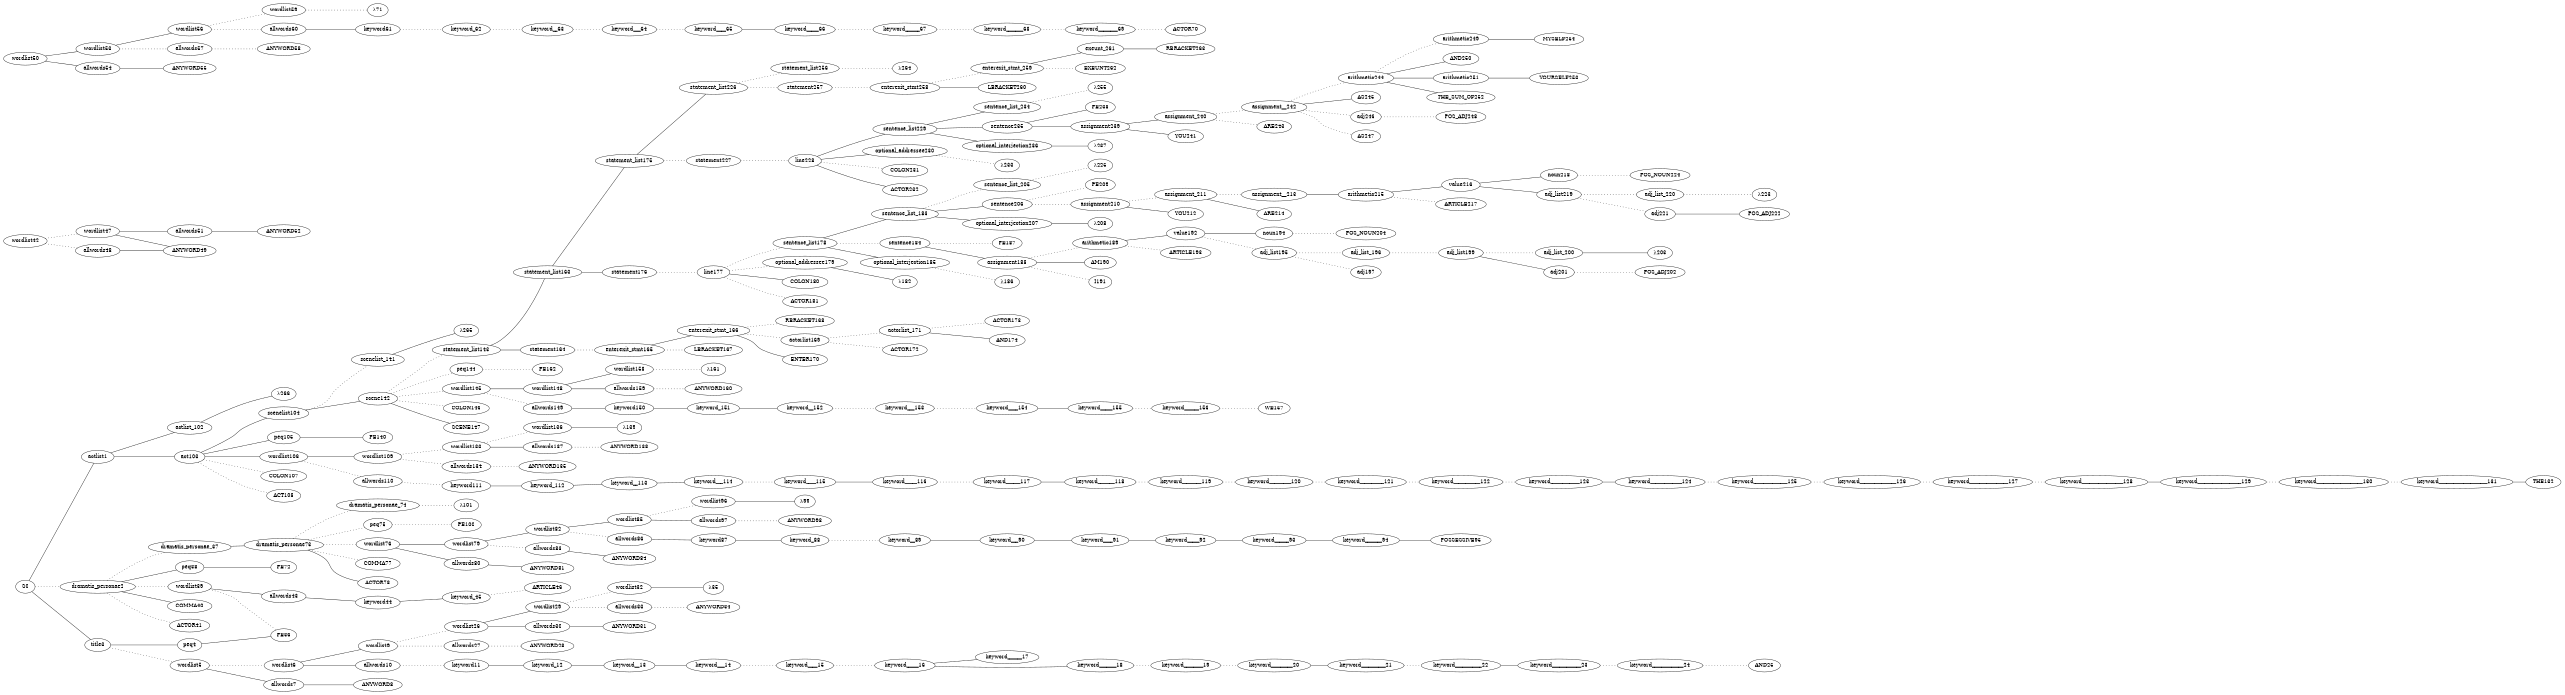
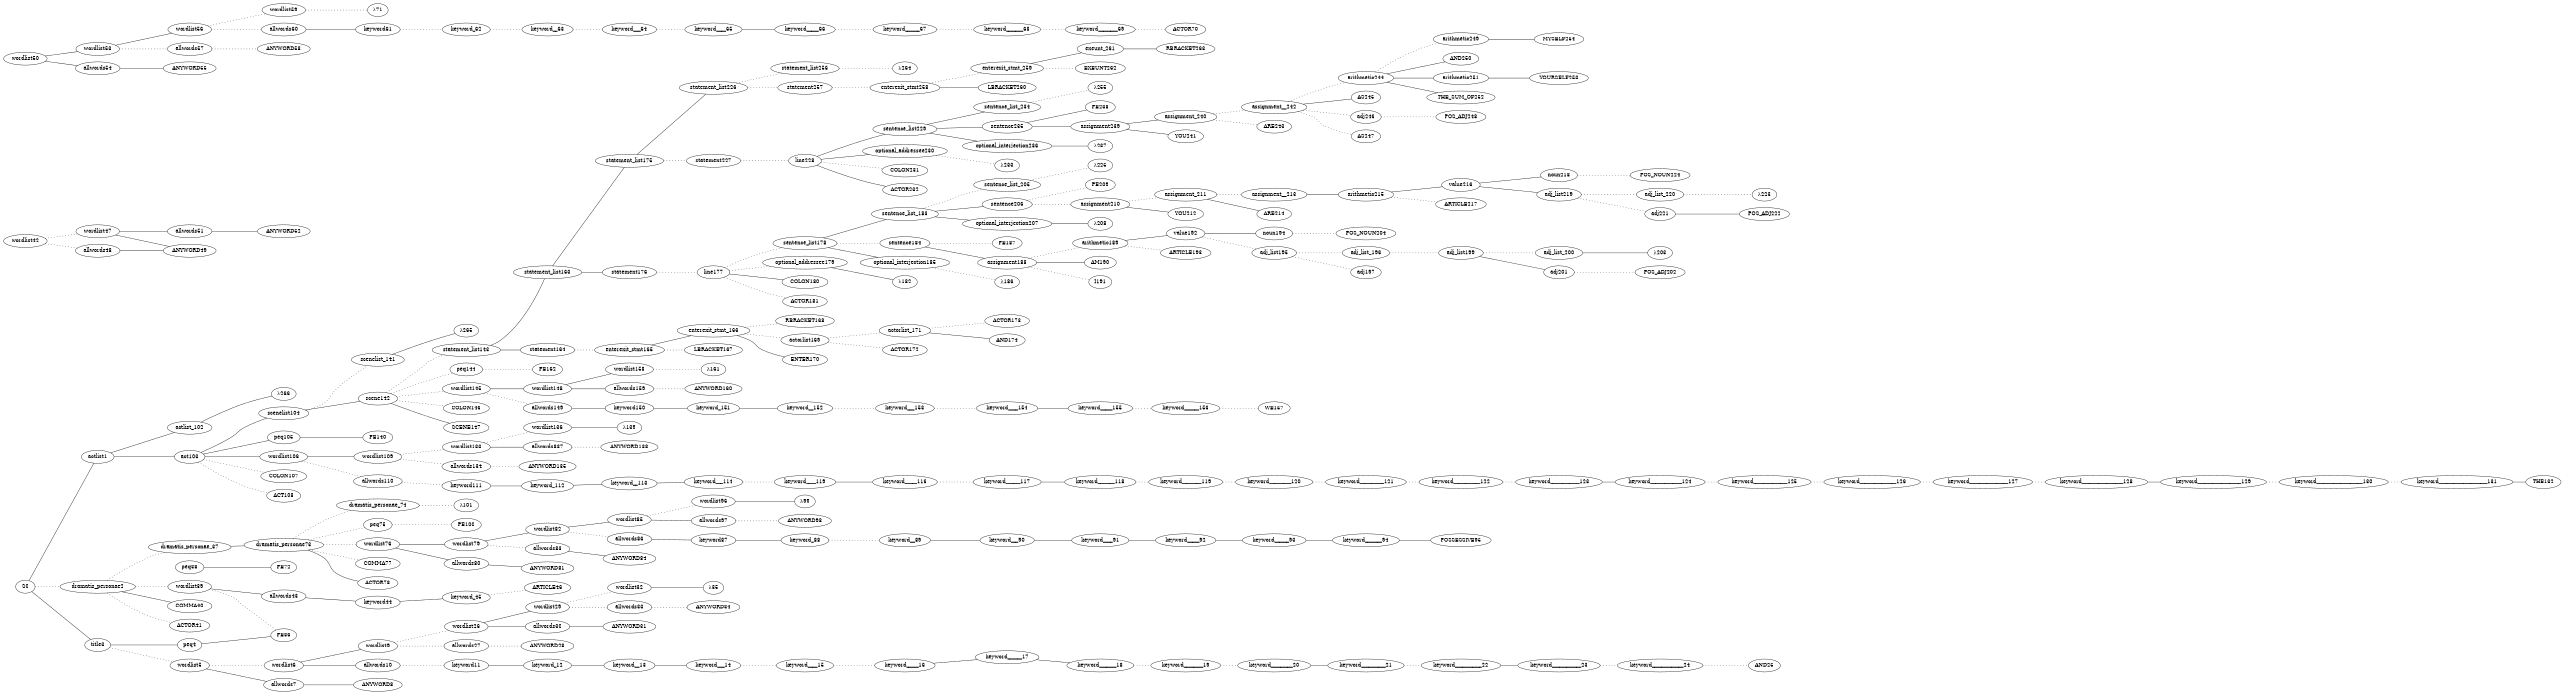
(547, 447) -> (547, 447)
(805, 482) -> (805, 482)
(149, 576) -> none
(1001, 667) -> (1053, 661)
